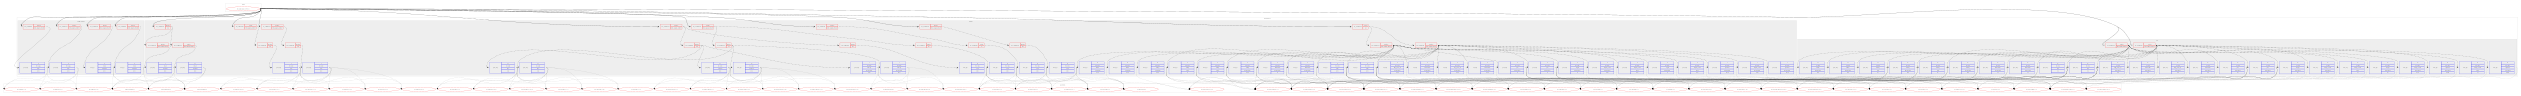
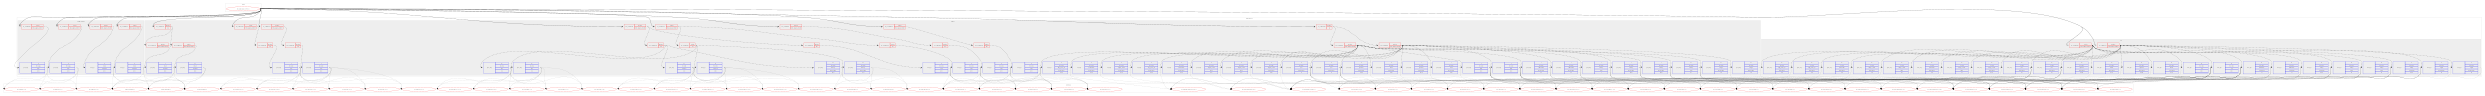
(636, 89) -> none
